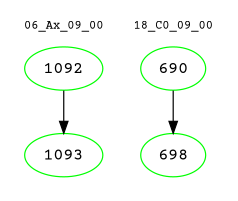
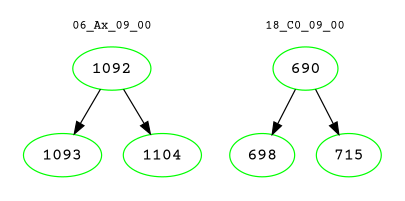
none -> (162, 155)
none -> (349, 155)
